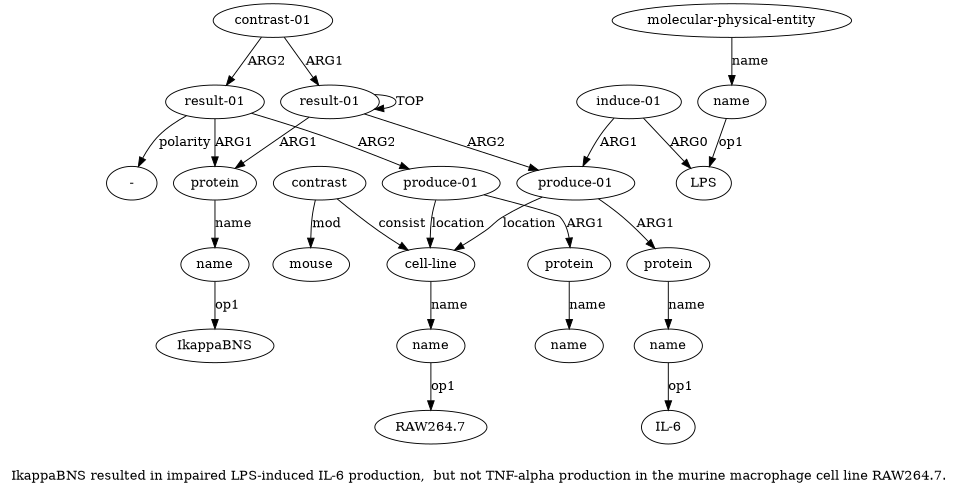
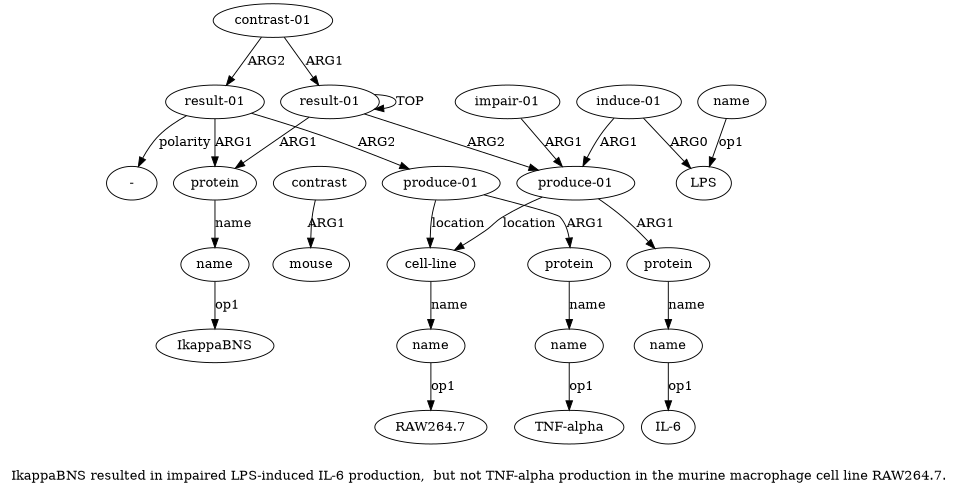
(732, 21) -> none
none -> (508, 102)
(368, 223) -> none
(327, 224) -> (327, 224)
none -> (569, 427)
